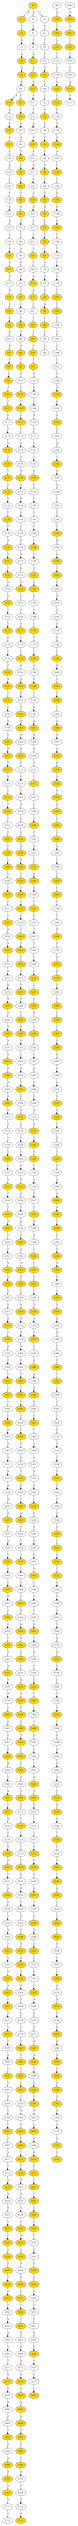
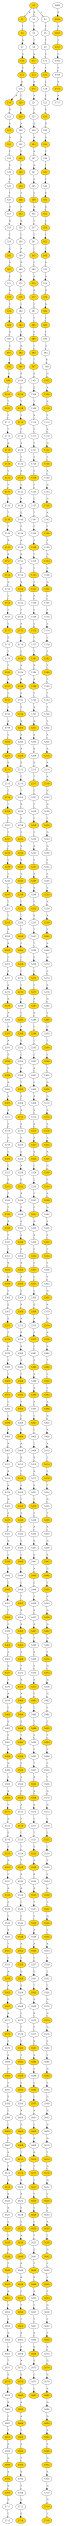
none -> (46, 359)
